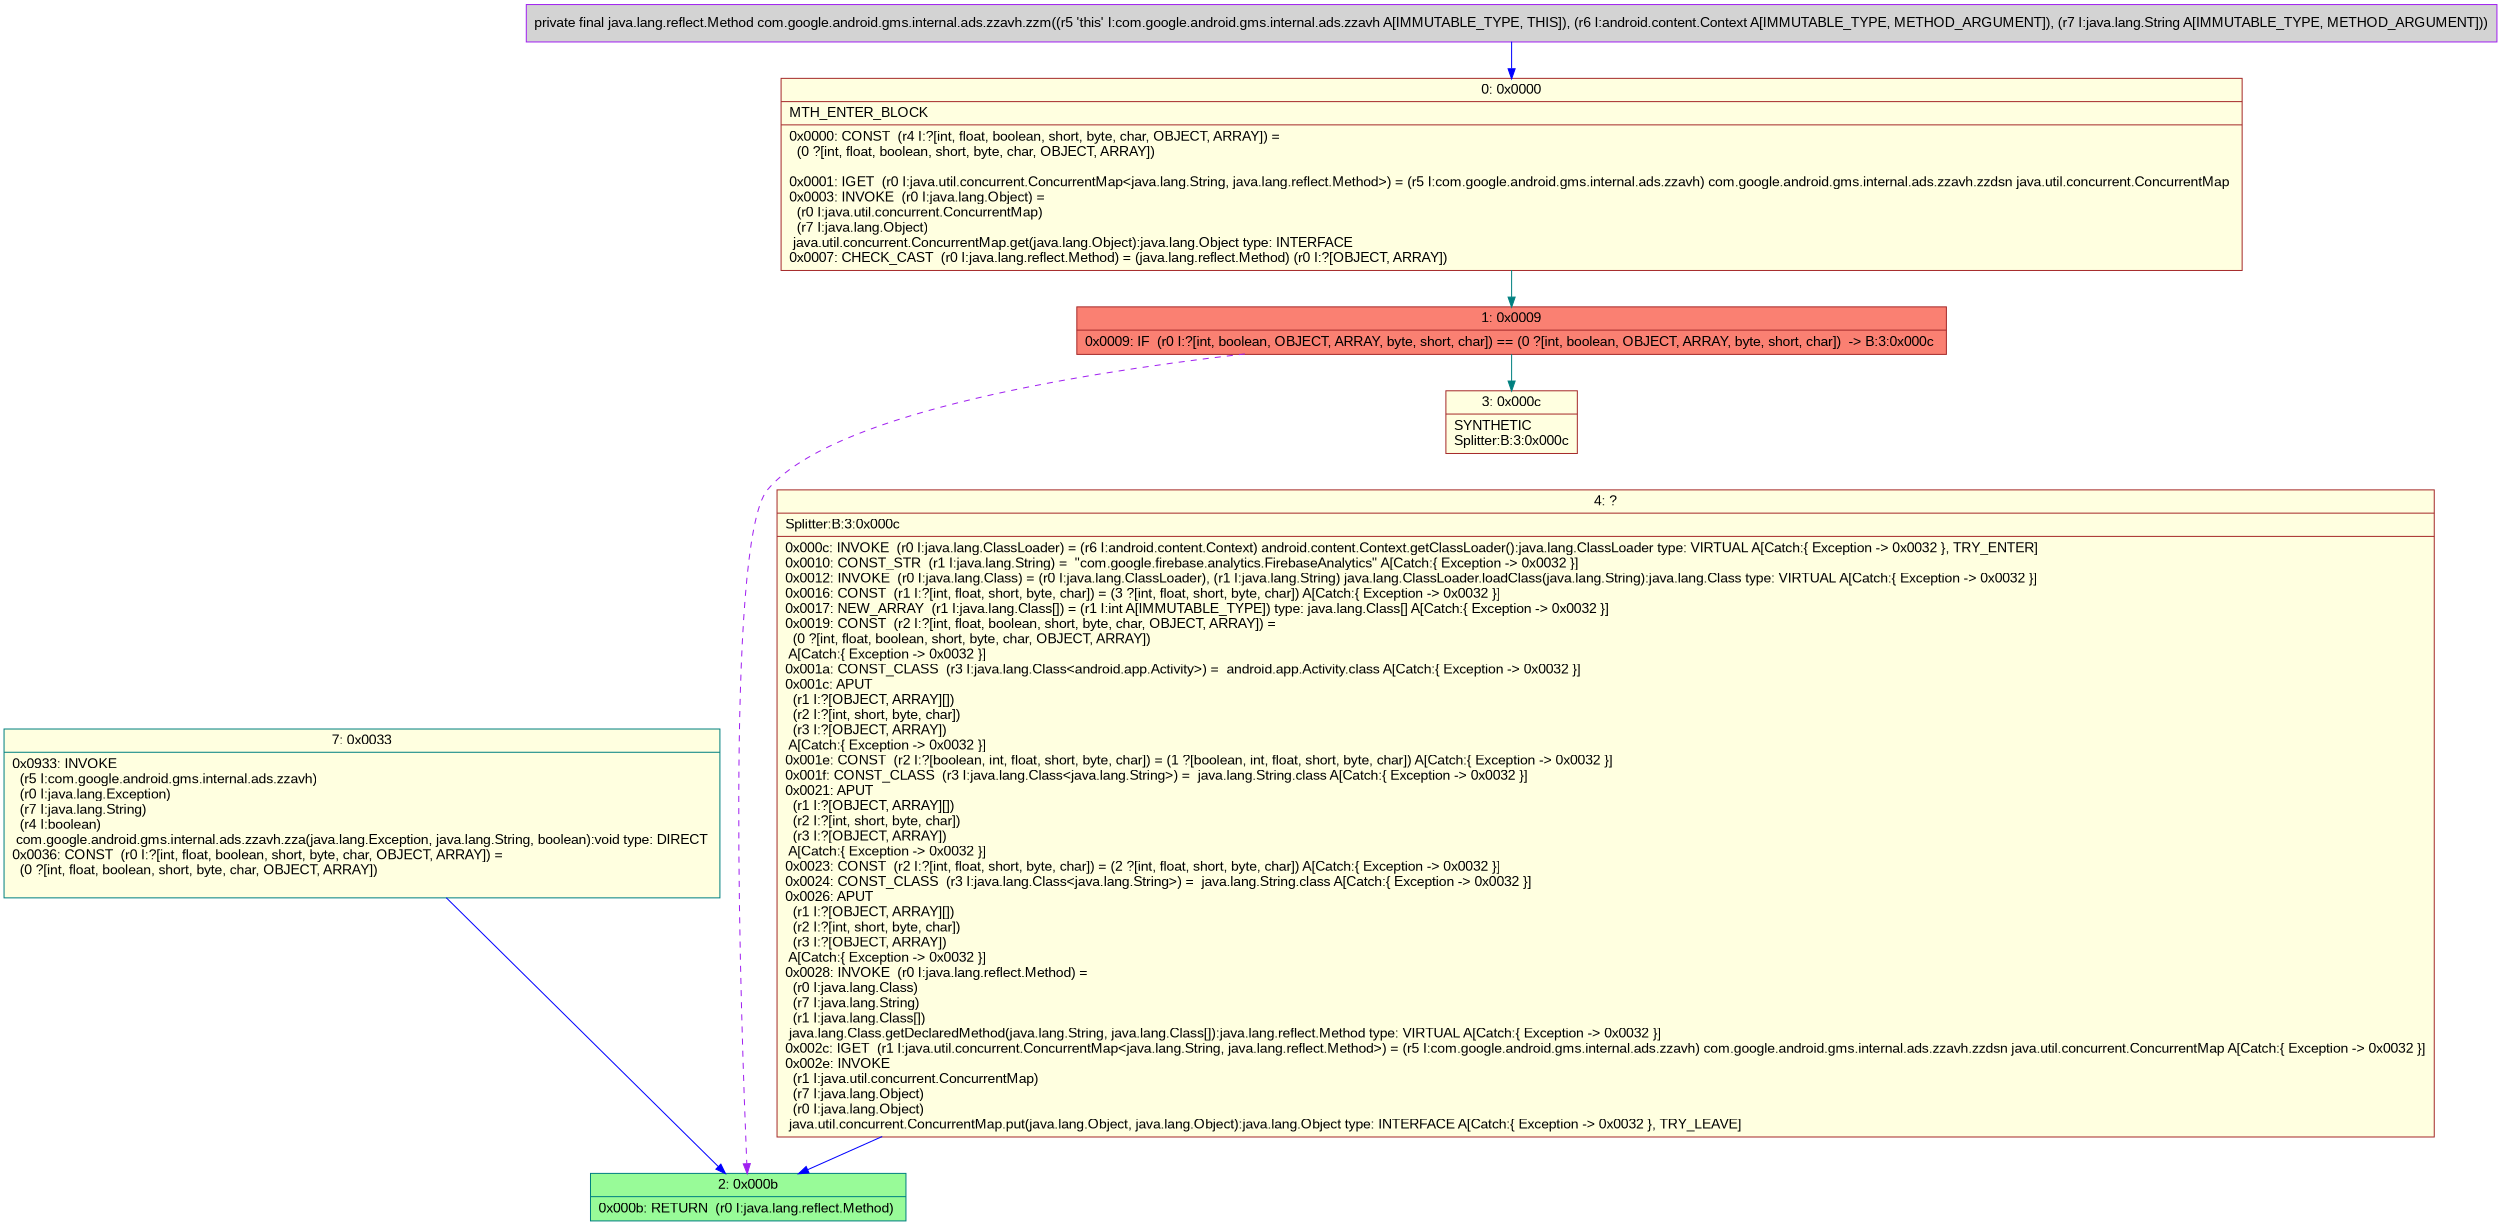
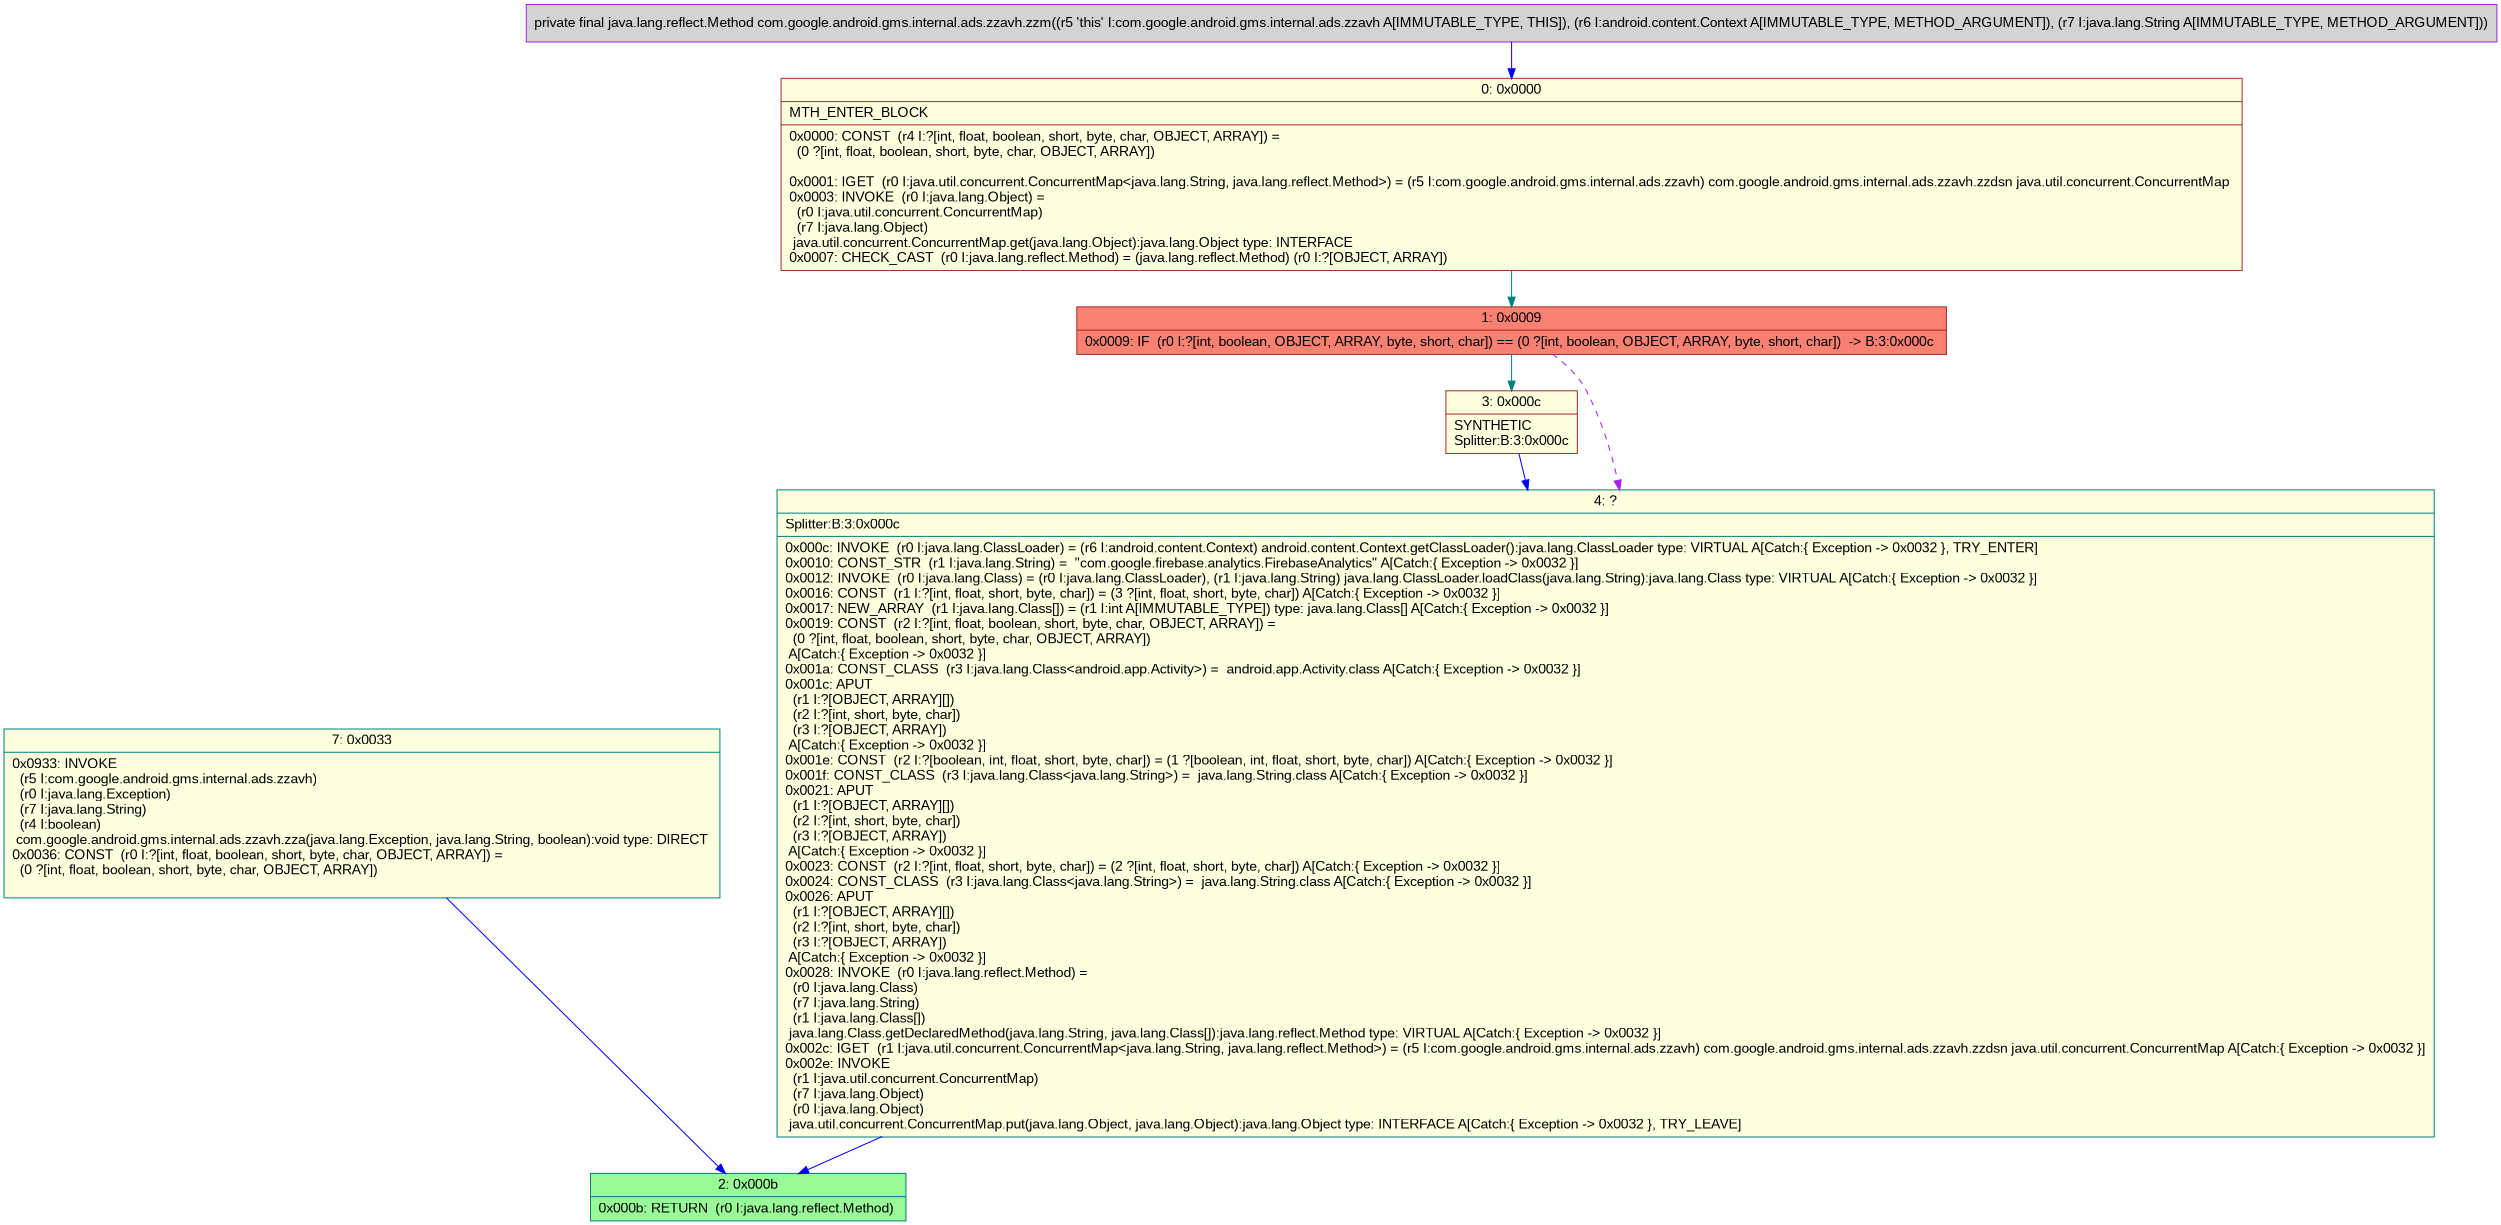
none -> (1522, 467)
(748, 574) -> (1596, 411)
(1606, 813) -> (1606, 813)
